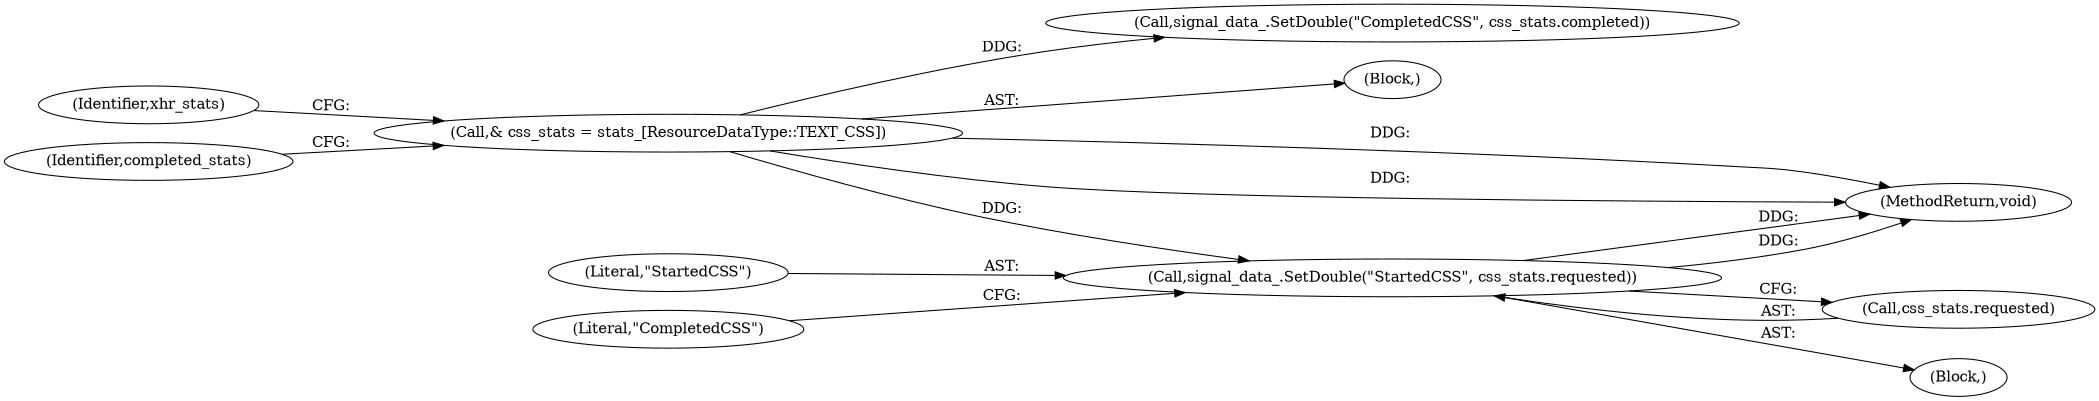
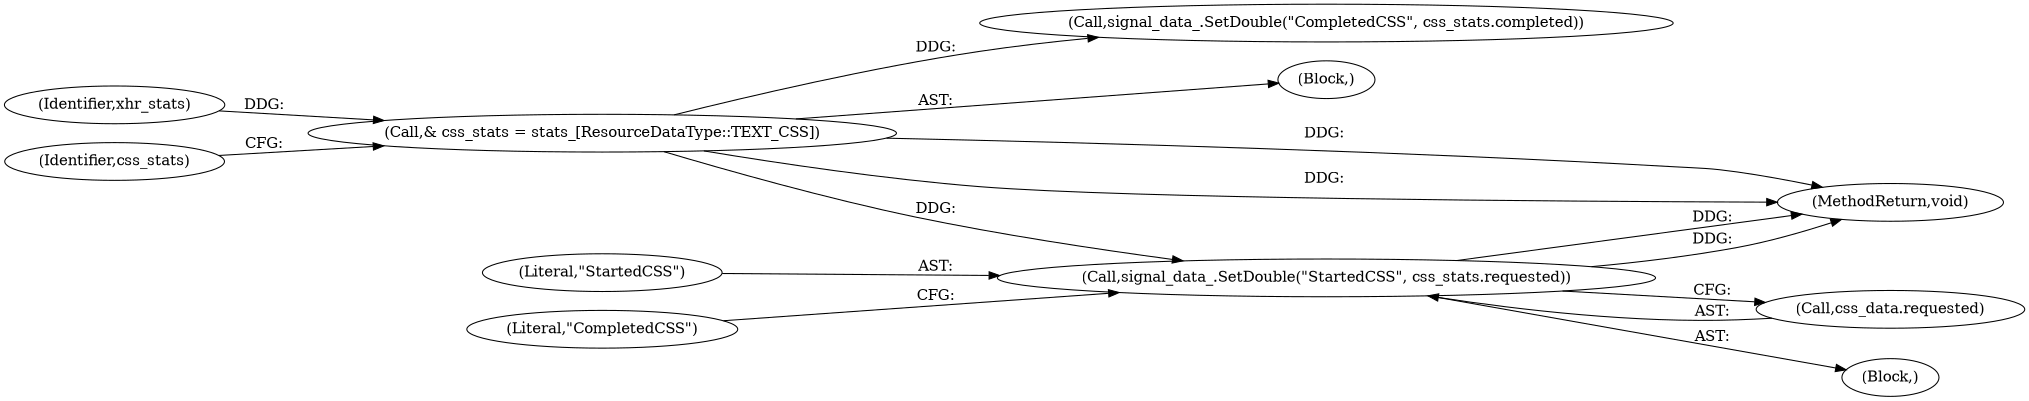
(334, 106) -> (266, 105)
(149, 161) -> (115, 161)
(1959, 309) -> (1890, 309)
